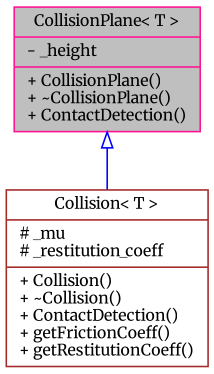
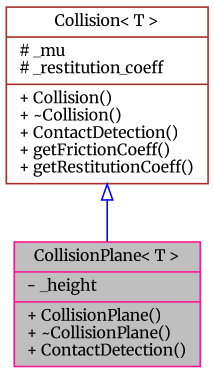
(107, 169) -> (107, 221)
